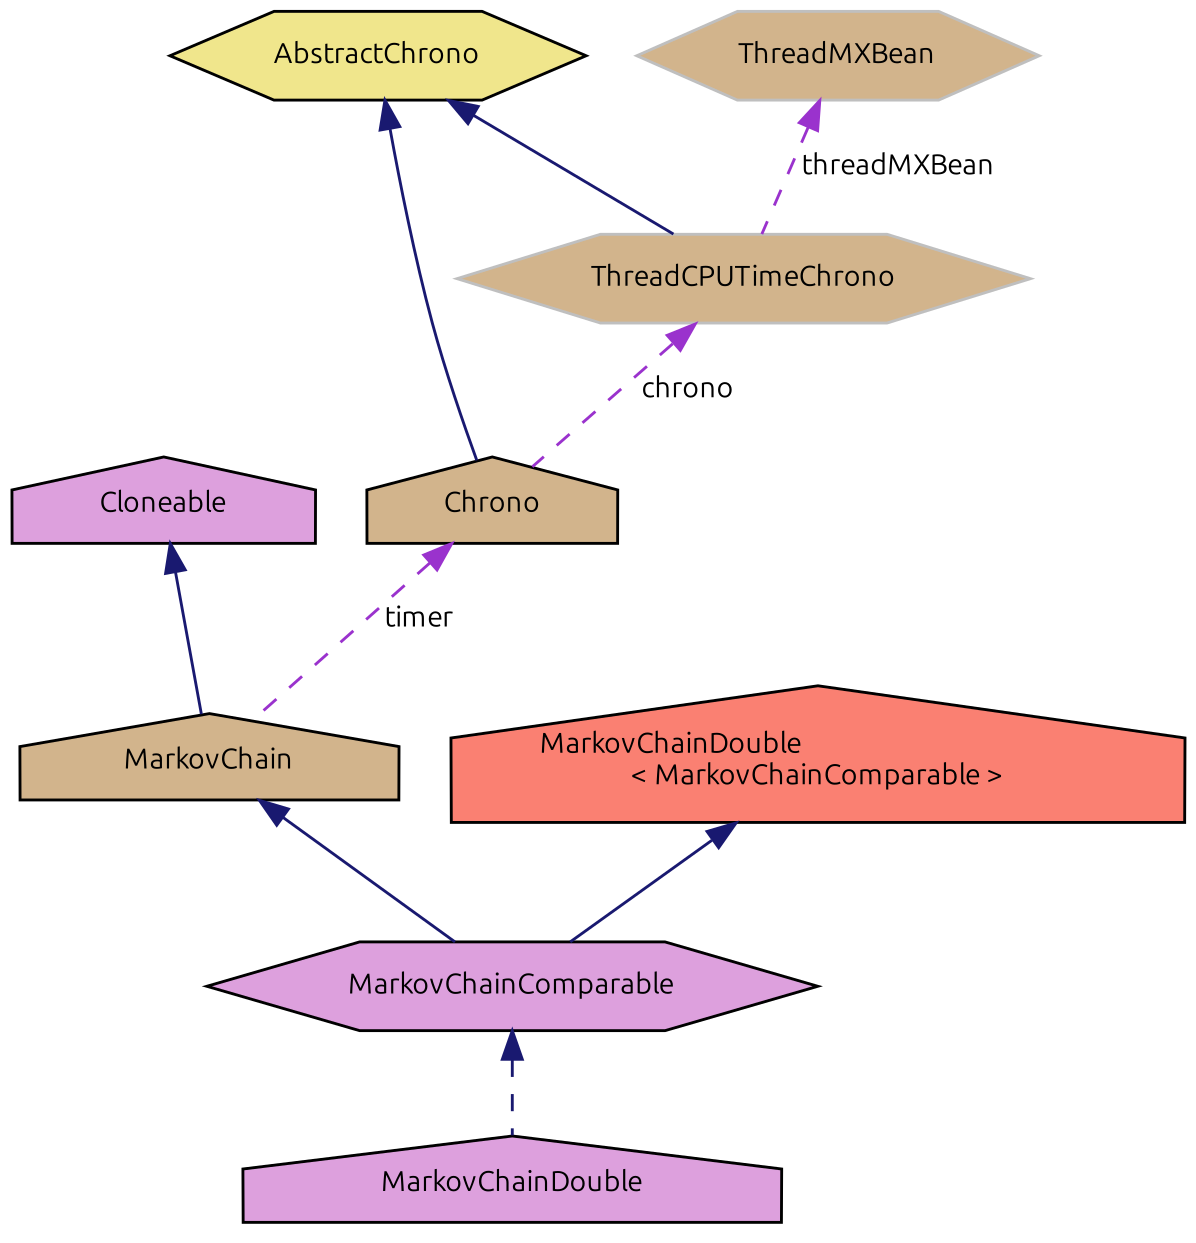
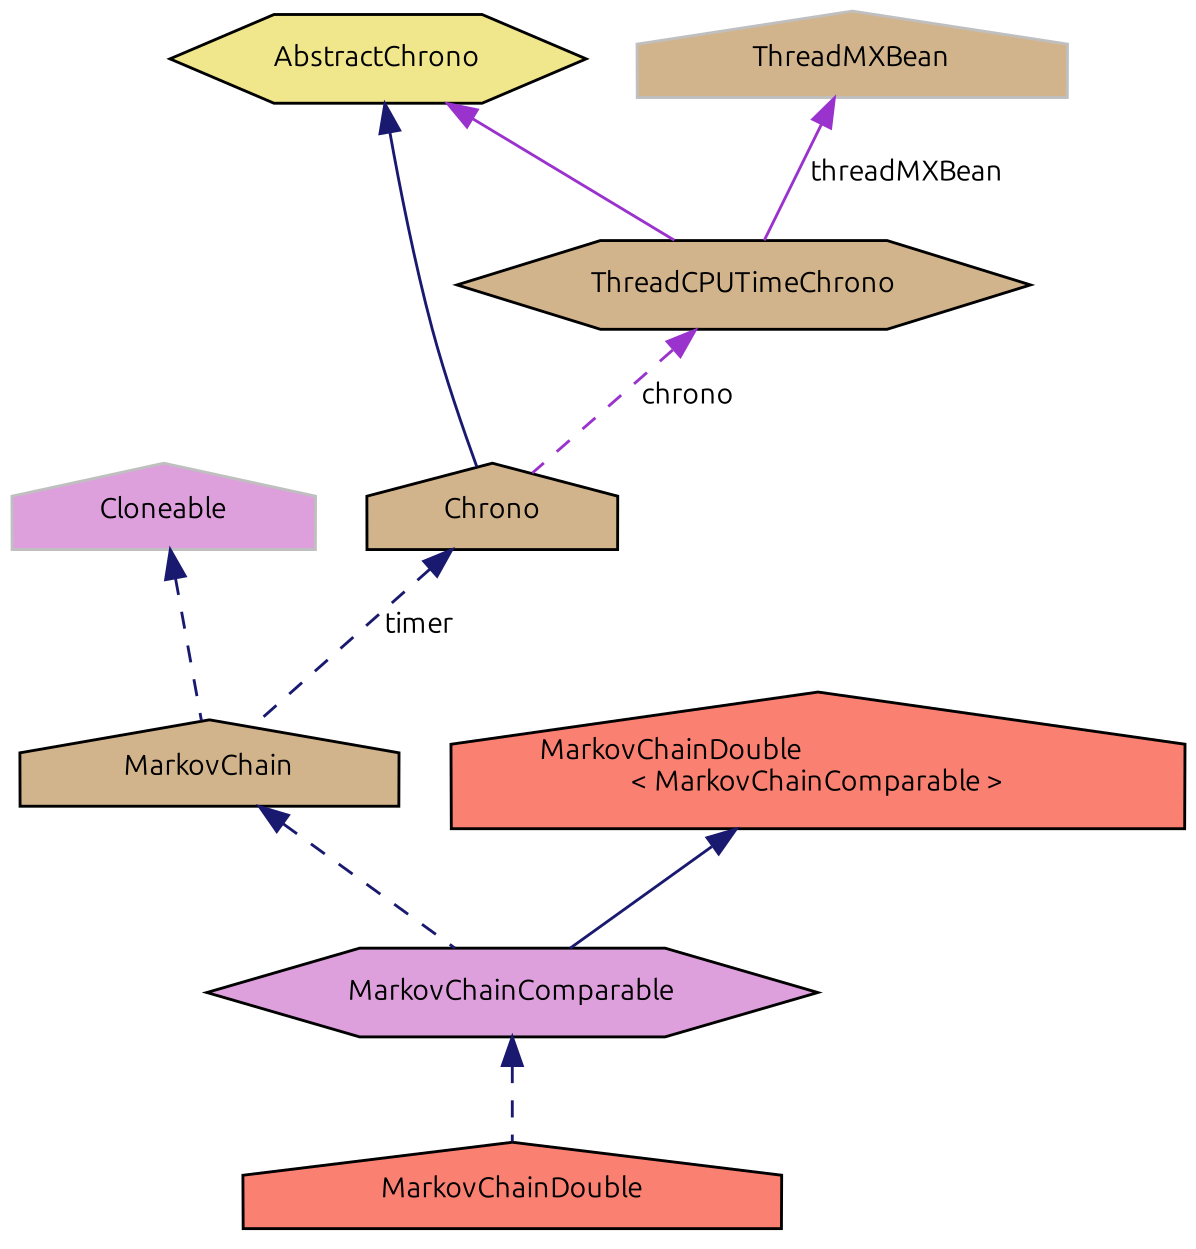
(838, 56) -> (852, 59)
(573, 175) -> (573, 179)
(785, 180) -> (793, 182)
(744, 279) -> (744, 285)
(164, 505) -> (164, 511)
(341, 641) -> (341, 648)
(188, 643) -> (188, 649)
(369, 880) -> (369, 886)
(512, 1184) -> (512, 1190)
